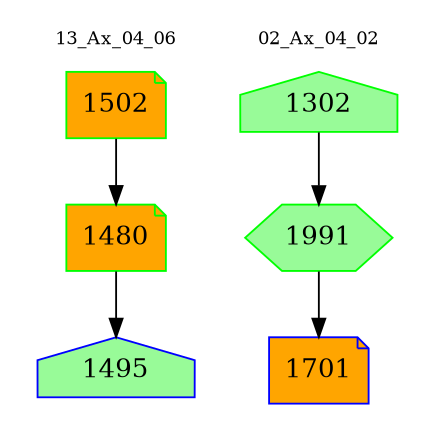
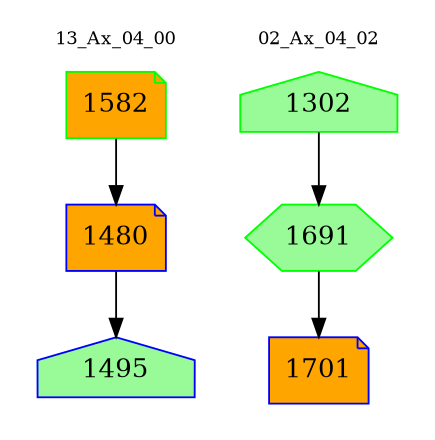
(116, 40) -> (116, 40)
(116, 105) -> (116, 105)
(116, 238) -> (116, 238)
(319, 238) -> (319, 238)
